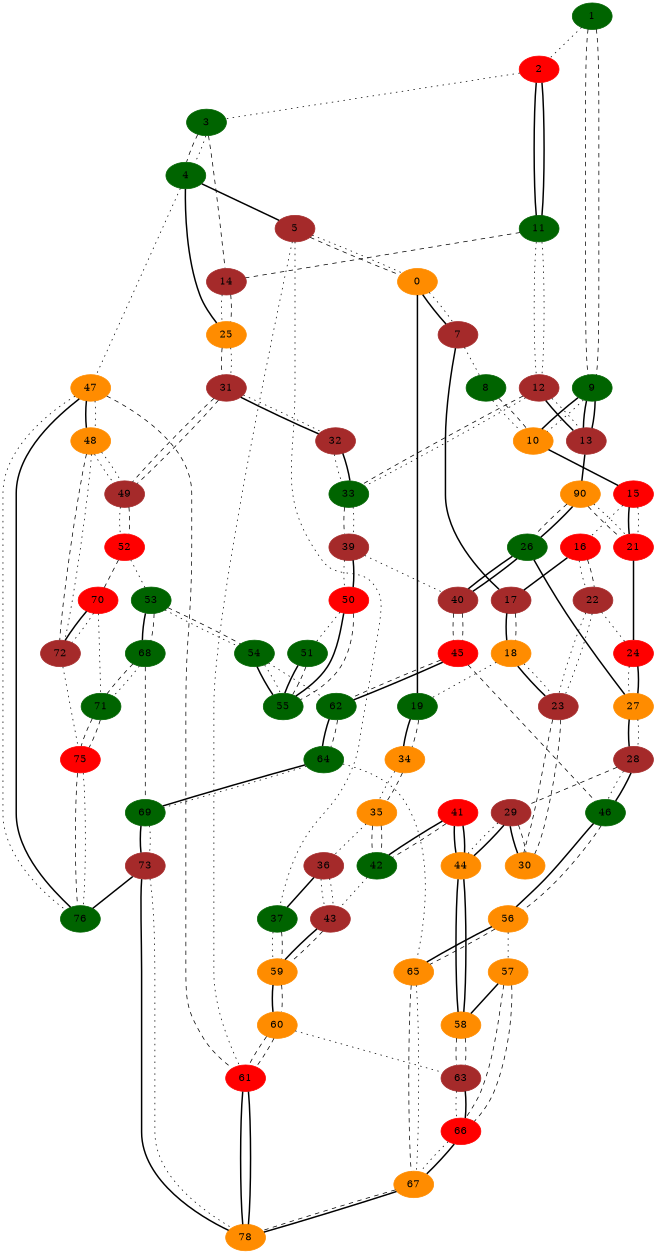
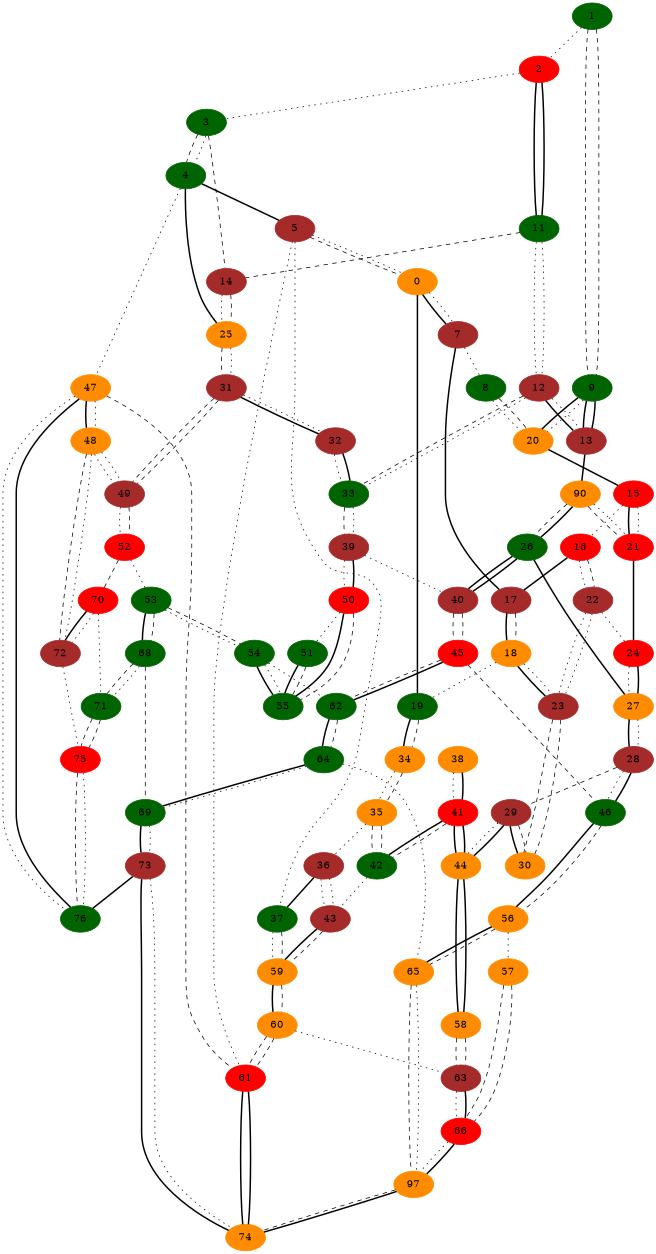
(533, 441) -> (533, 441)
none -> (458, 760)
(485, 999) -> none
(414, 1184) -> (414, 1184)
(246, 1238) -> (246, 1238)
